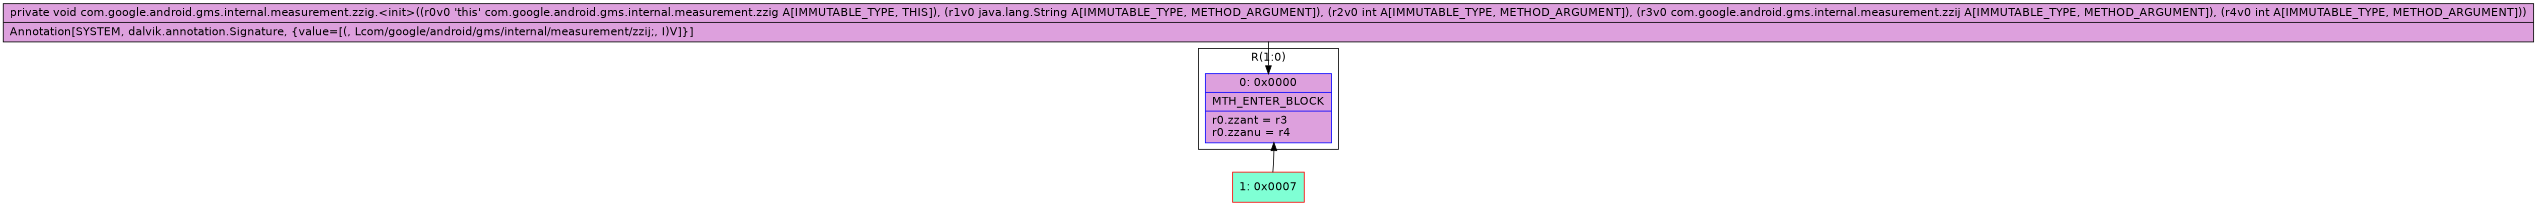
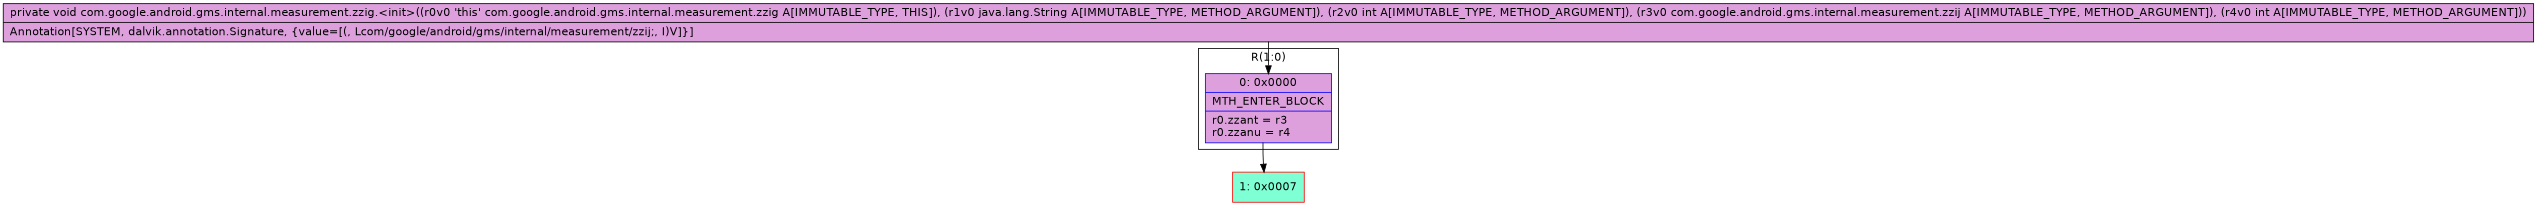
(1274, 162) -> (1263, 154)
